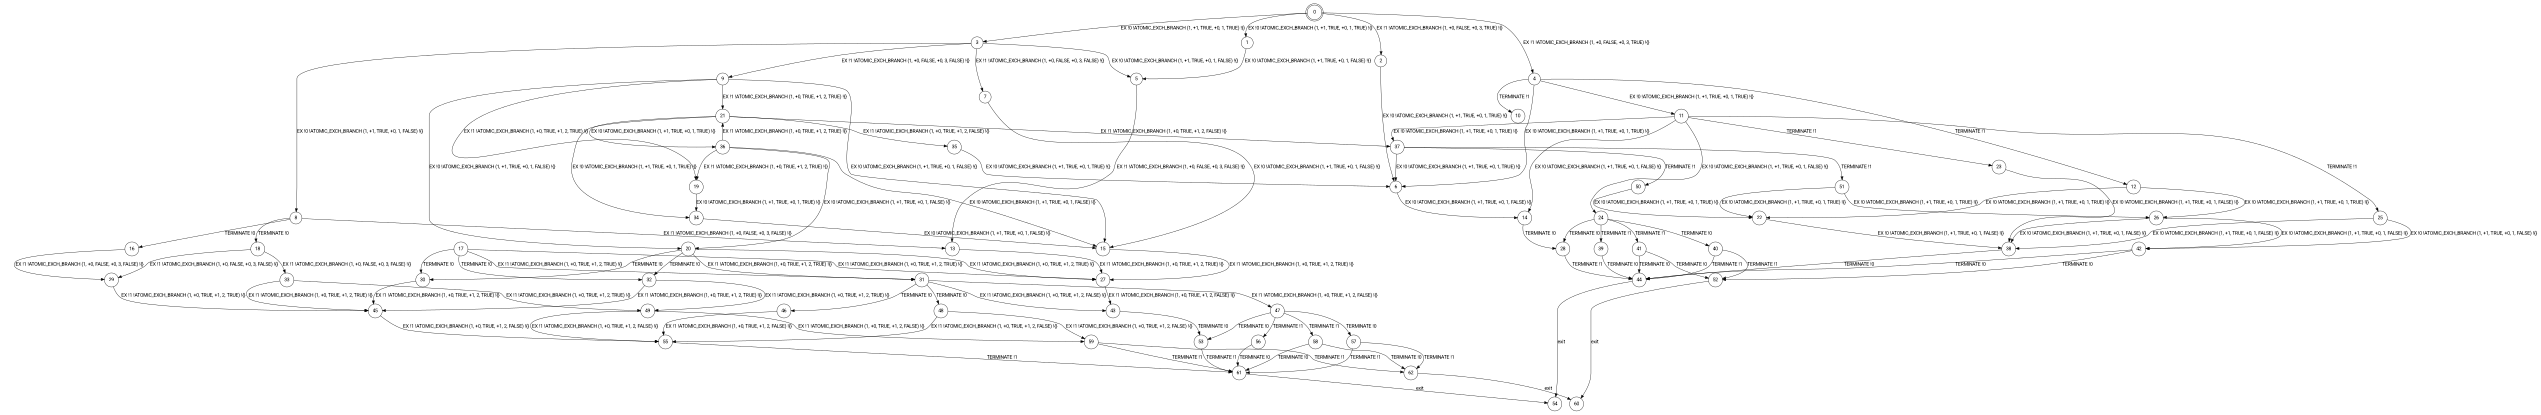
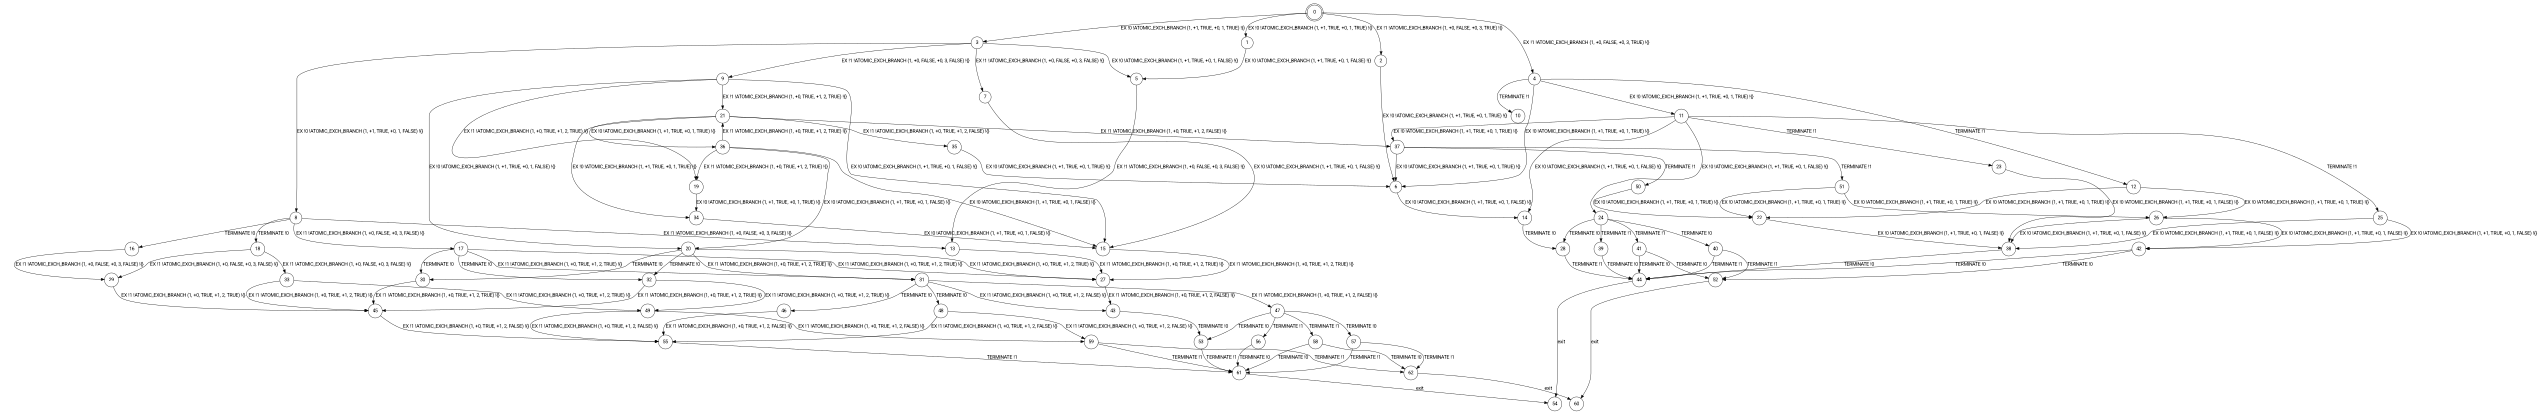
none -> (366, 247)
